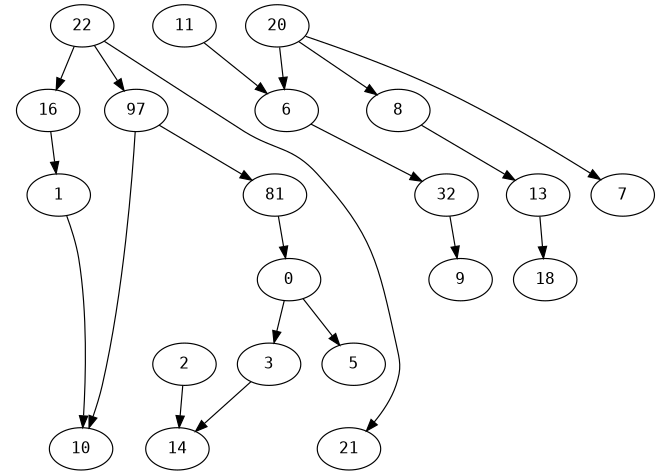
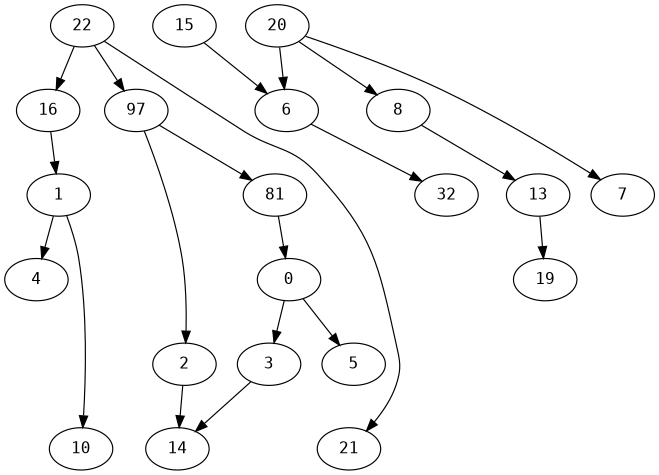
(184, 26) -> (184, 26)
(121, 275) -> (176, 229)
none -> (36, 280)
(461, 280) -> none
(545, 280) -> (545, 280)
